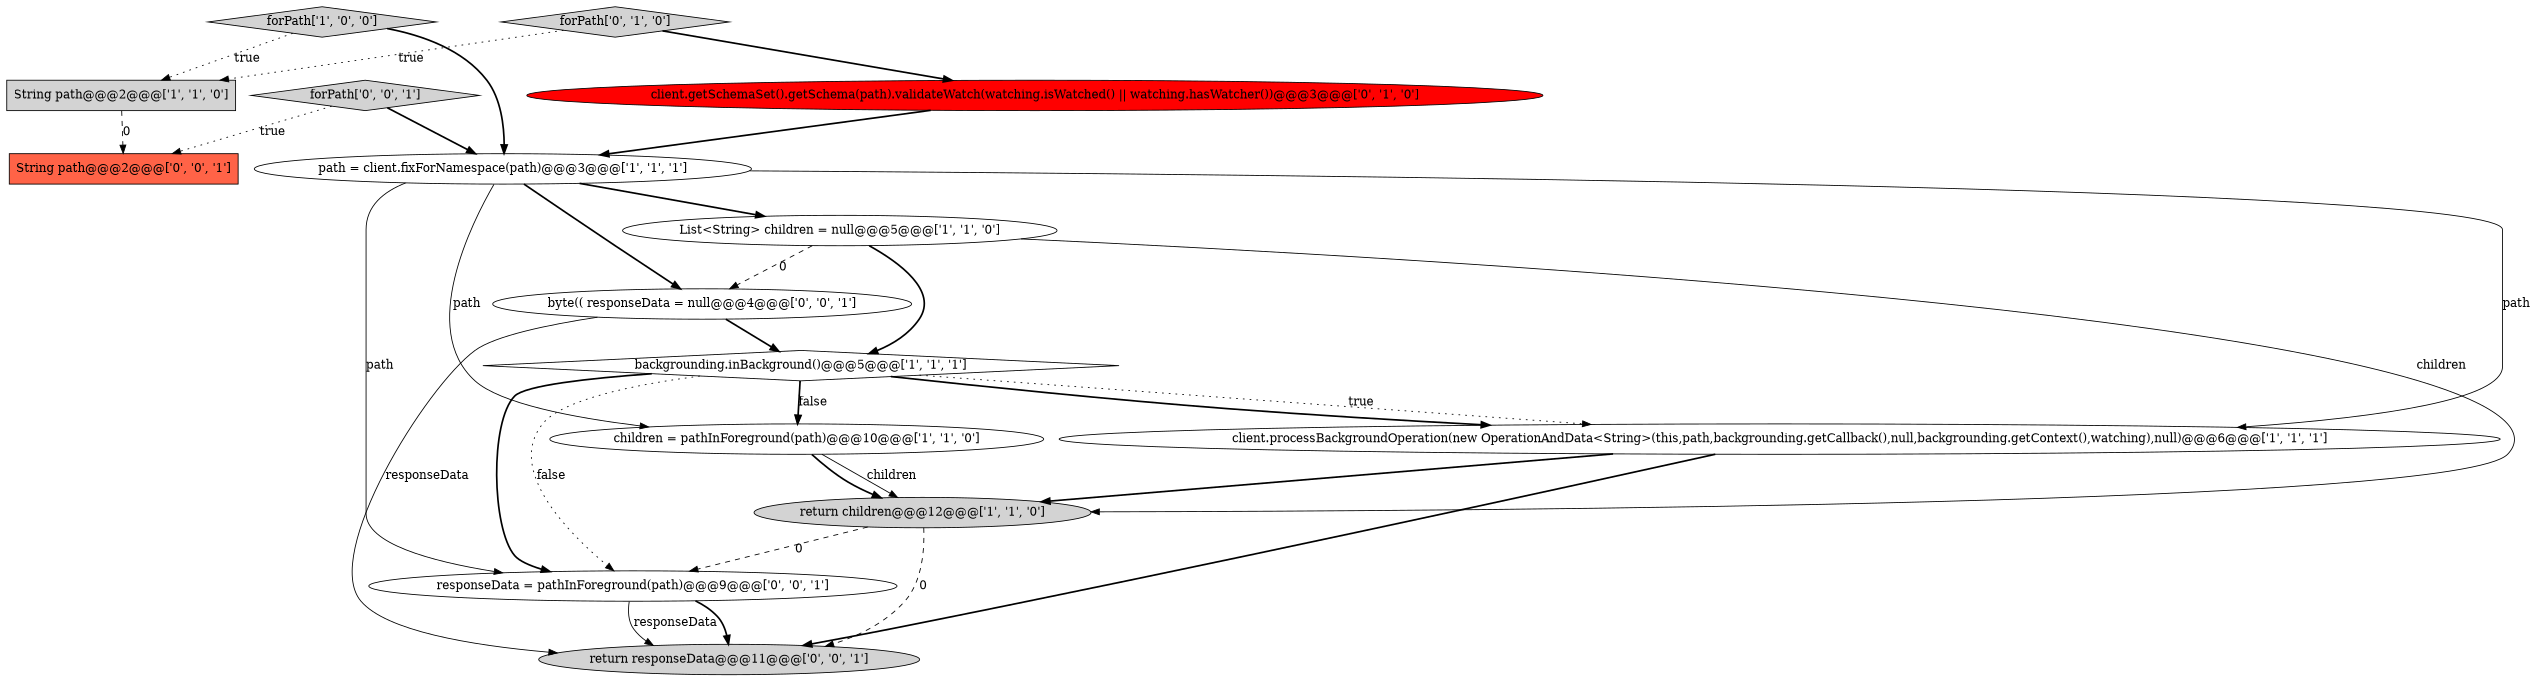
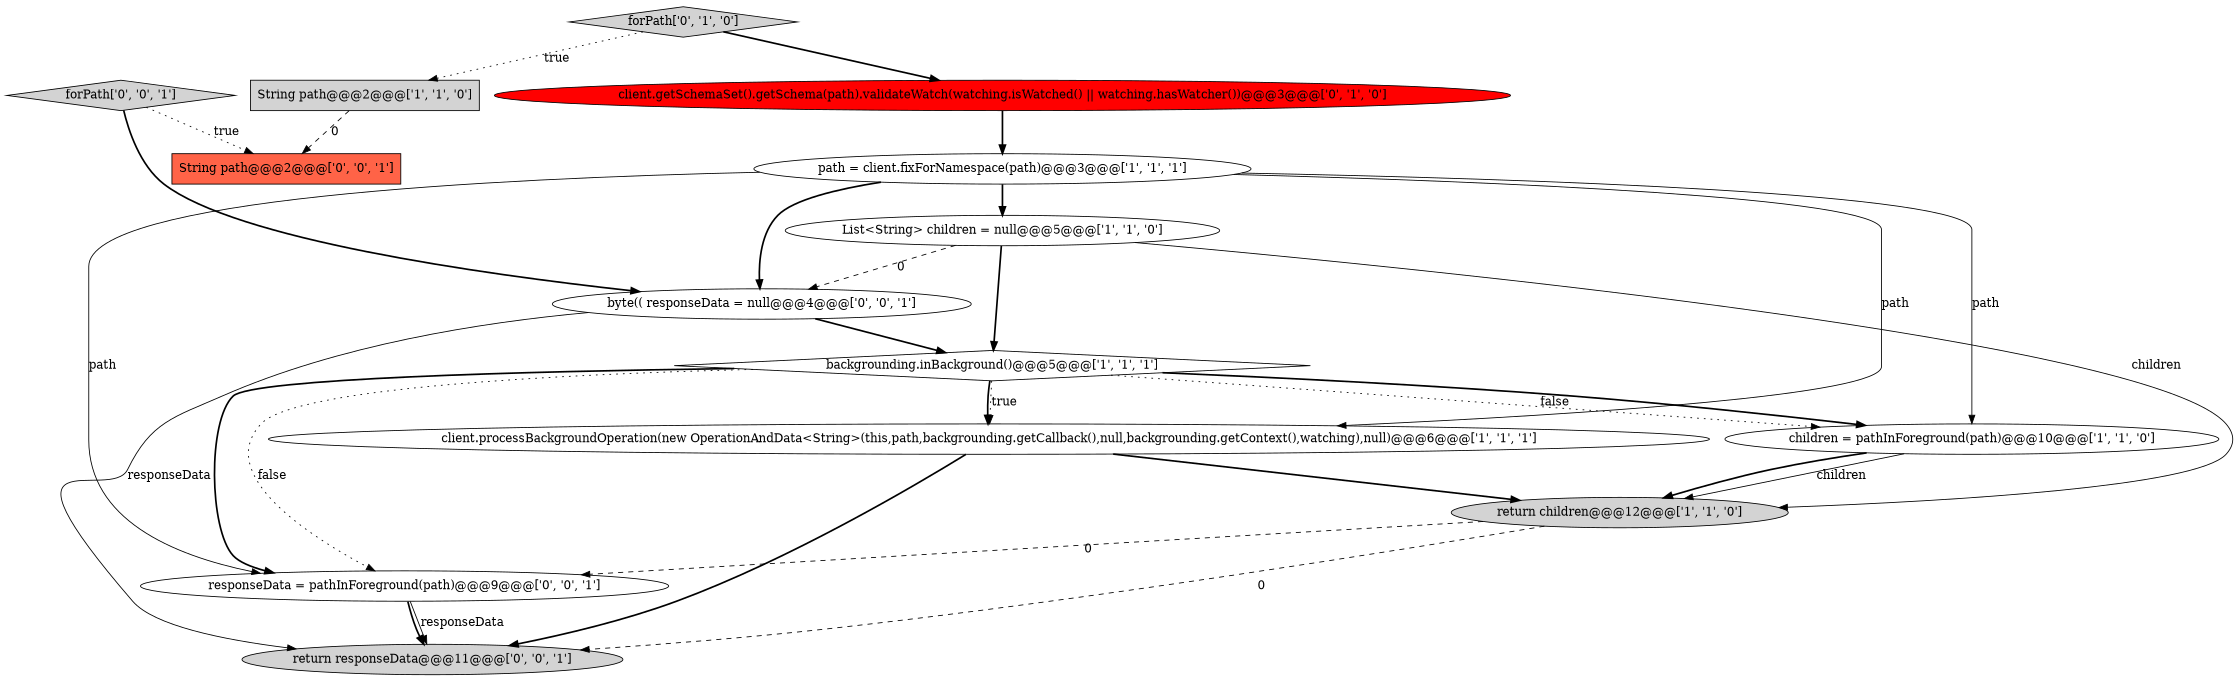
(322, 22) -> none
(428, 129) -> (350, 248)
